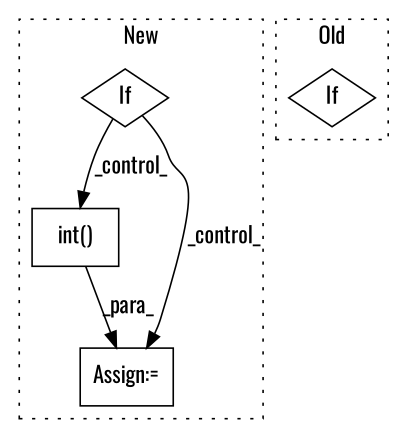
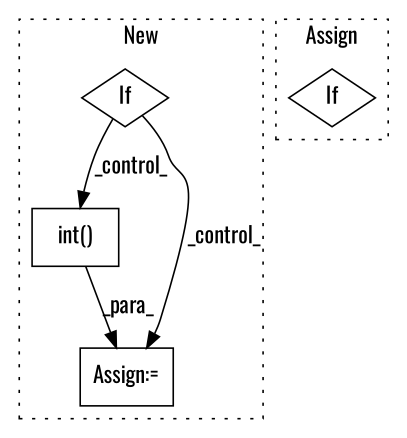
(332, 38) -> (332, 38)
